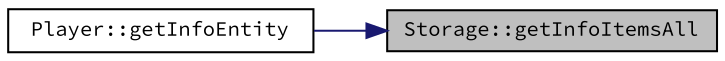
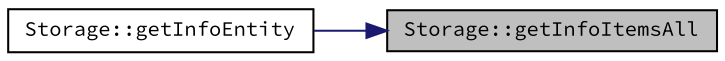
(161, 31) -> (161, 31)
